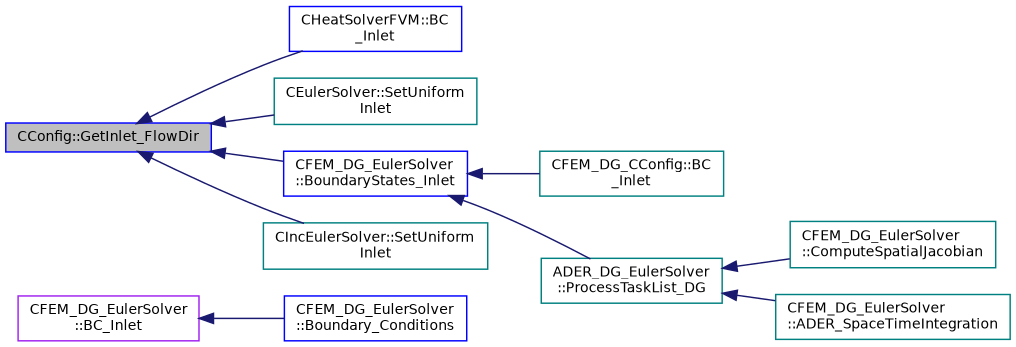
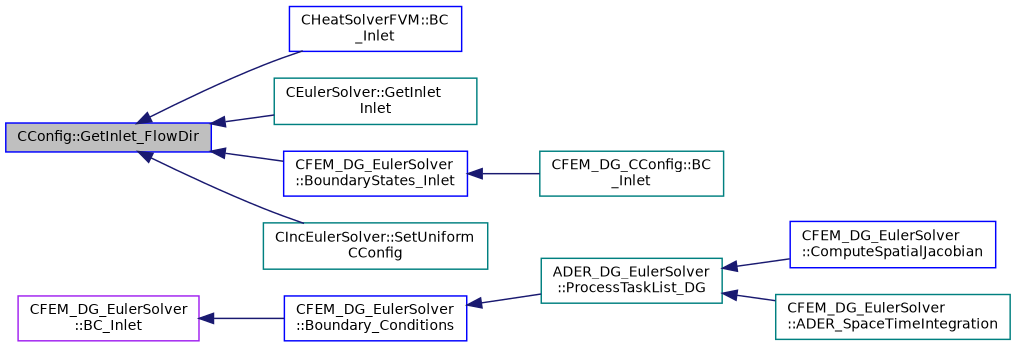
(376, 101) -> (376, 101)
(528, 228) -> (511, 298)
(893, 245) -> (893, 245)
(376, 246) -> (376, 246)
